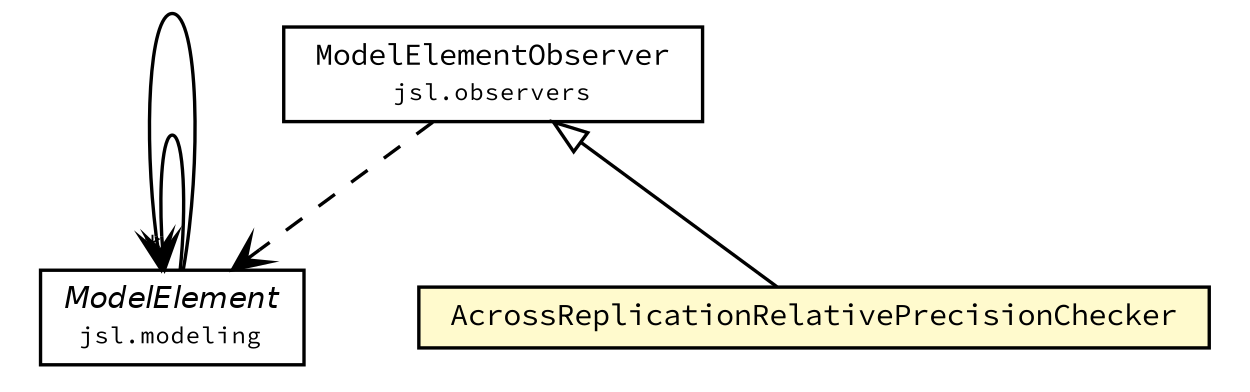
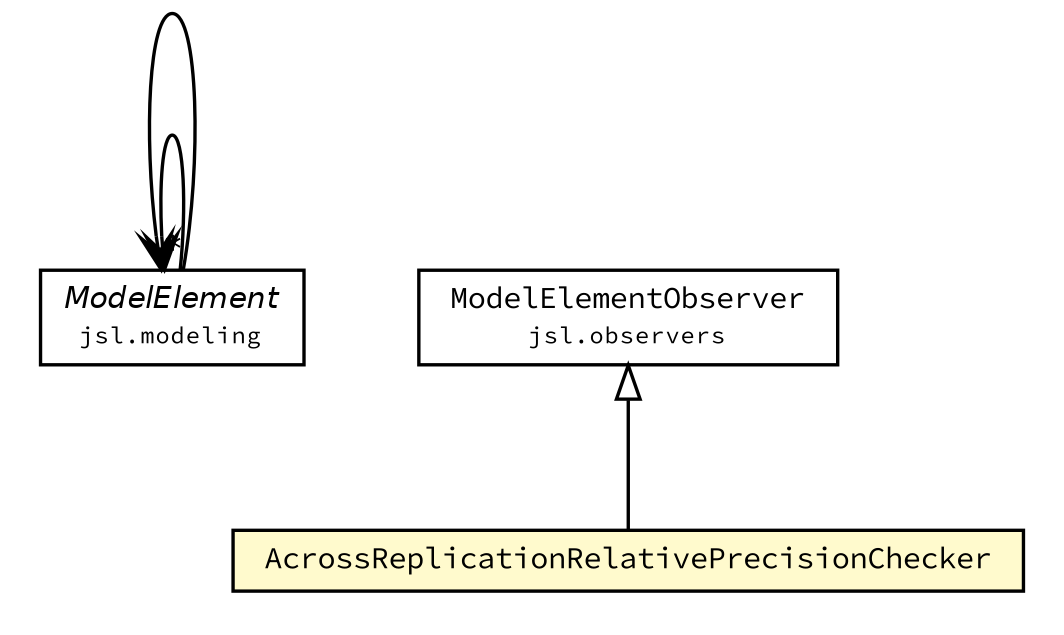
(346, 186) -> none
